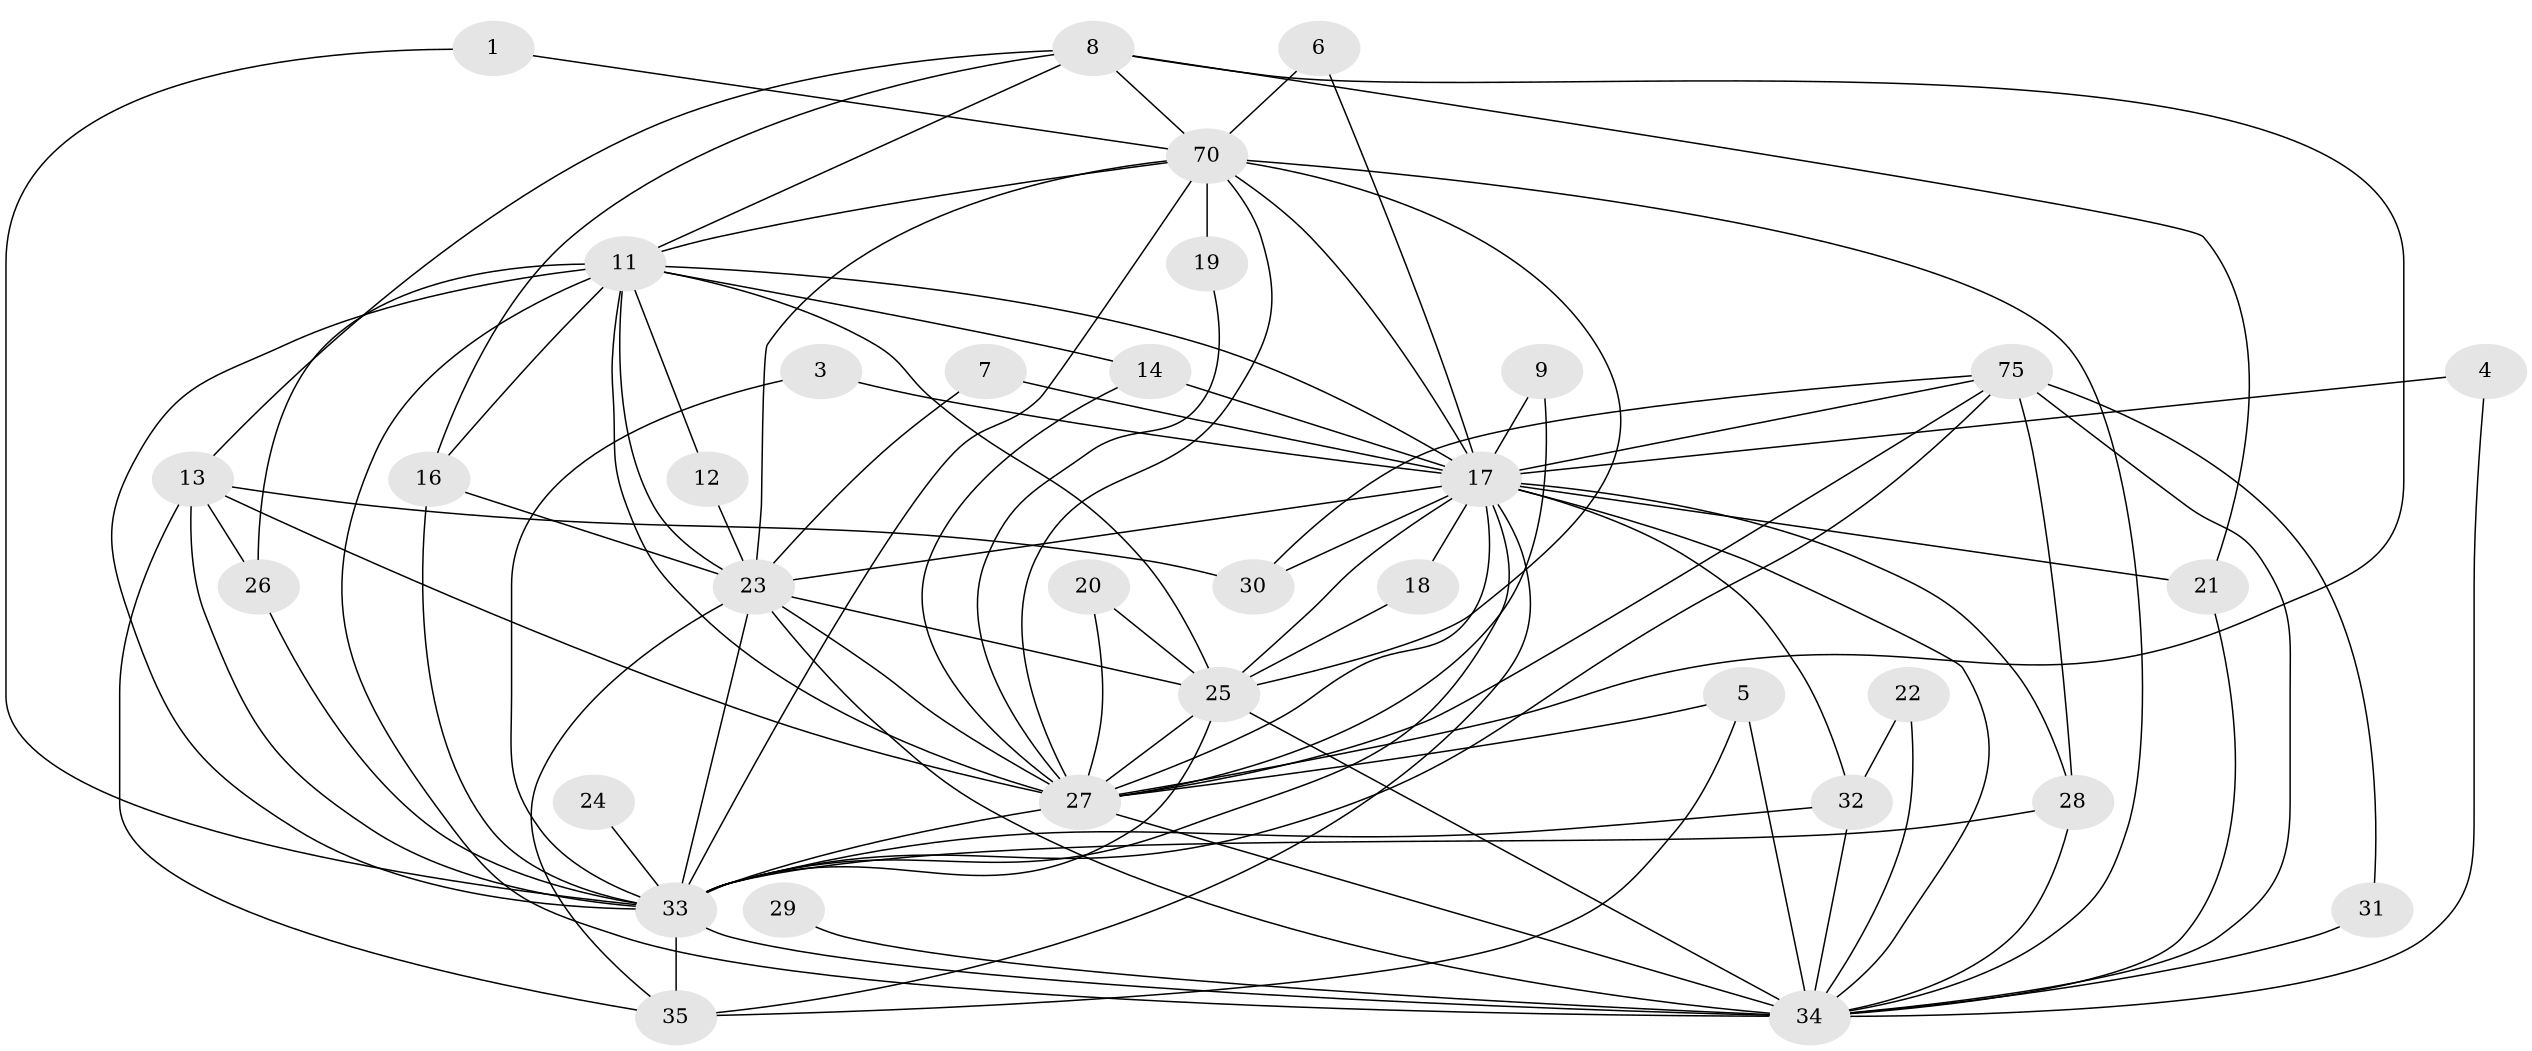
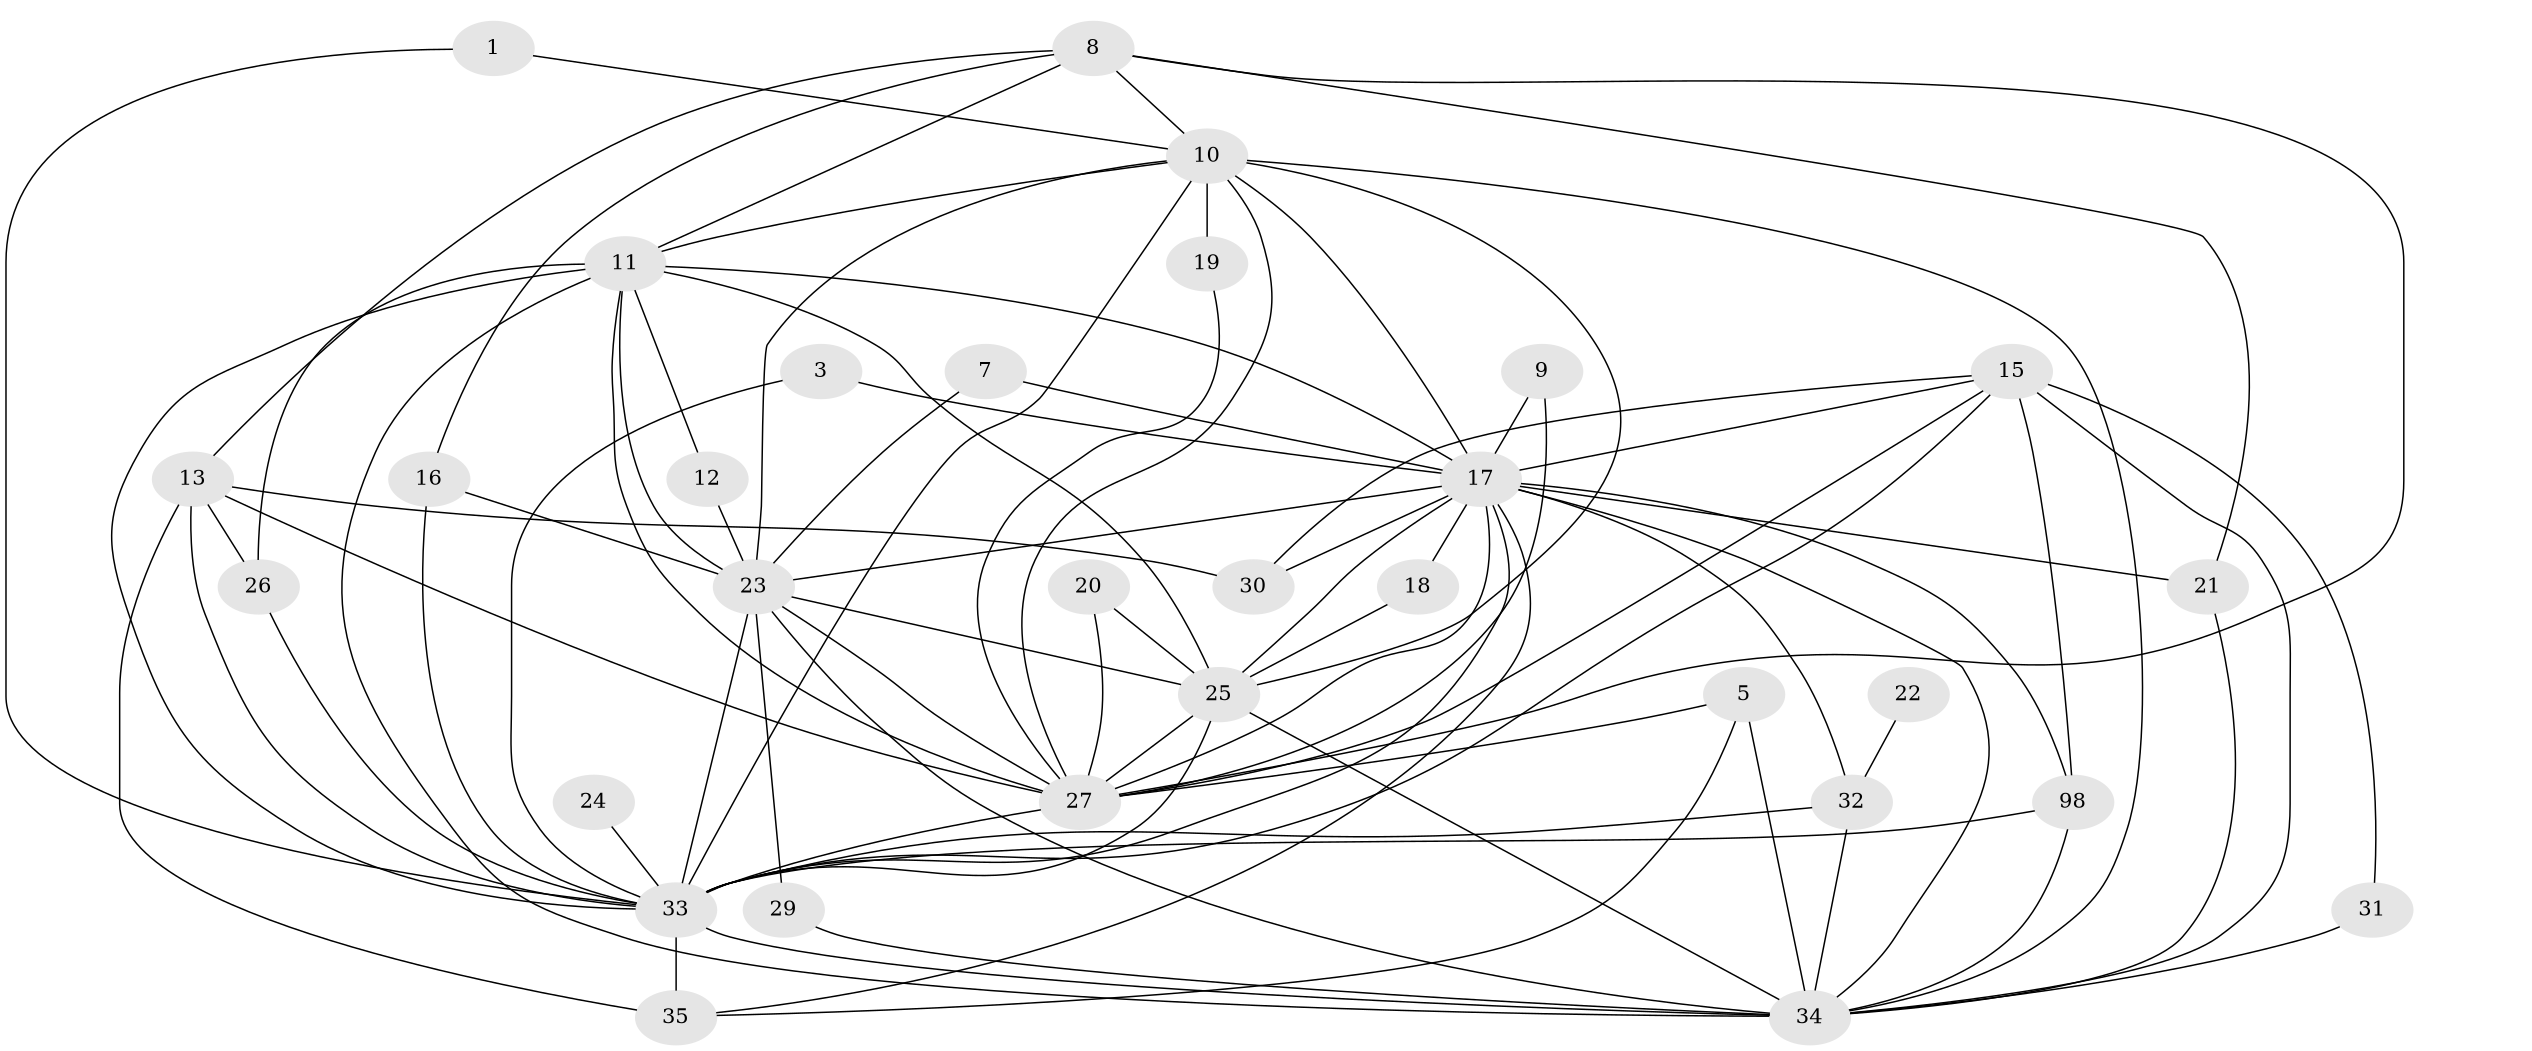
(1319, 48) -> none
(1207, 156) -> (1207, 156)
(524, 370) -> none
(1150, 372) -> none
(2012, 372) -> (2012, 372)
(2486, 372) -> none
(539, 780) -> (770, 762)
(2073, 802) -> (2073, 802)
(1894, 865) -> none
(1445, 910) -> none
